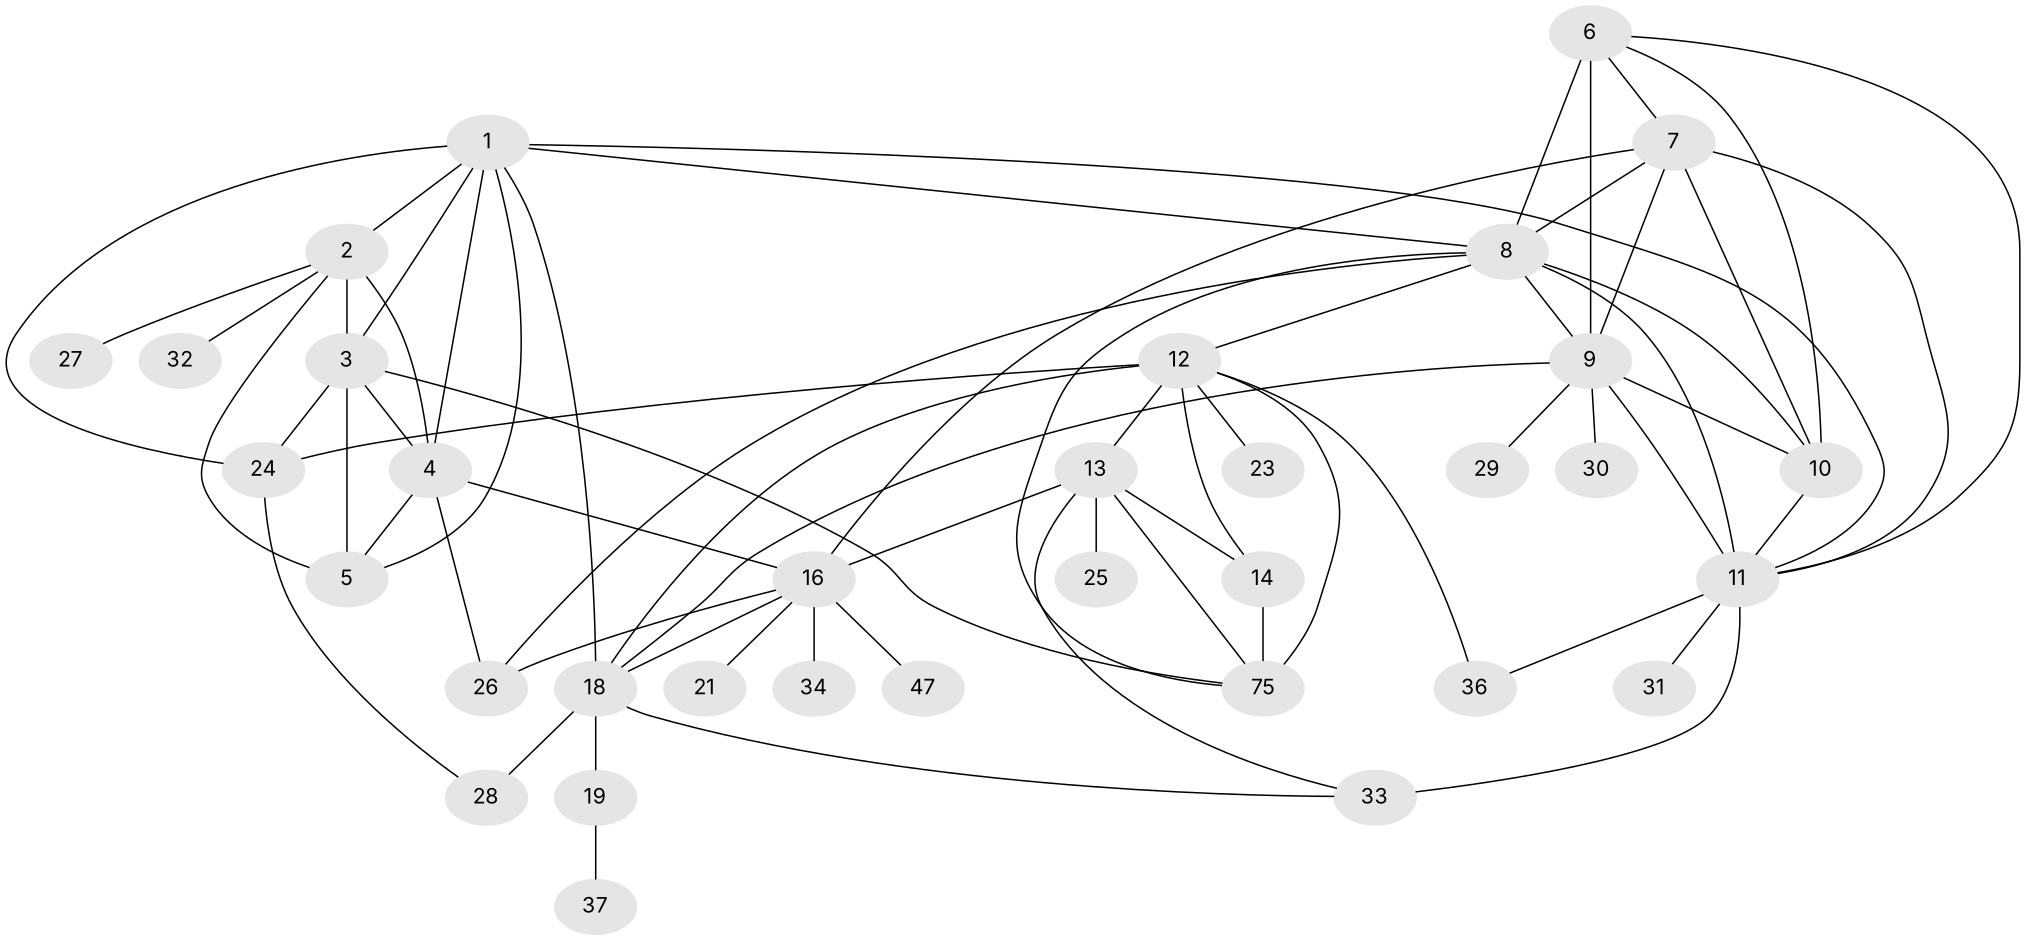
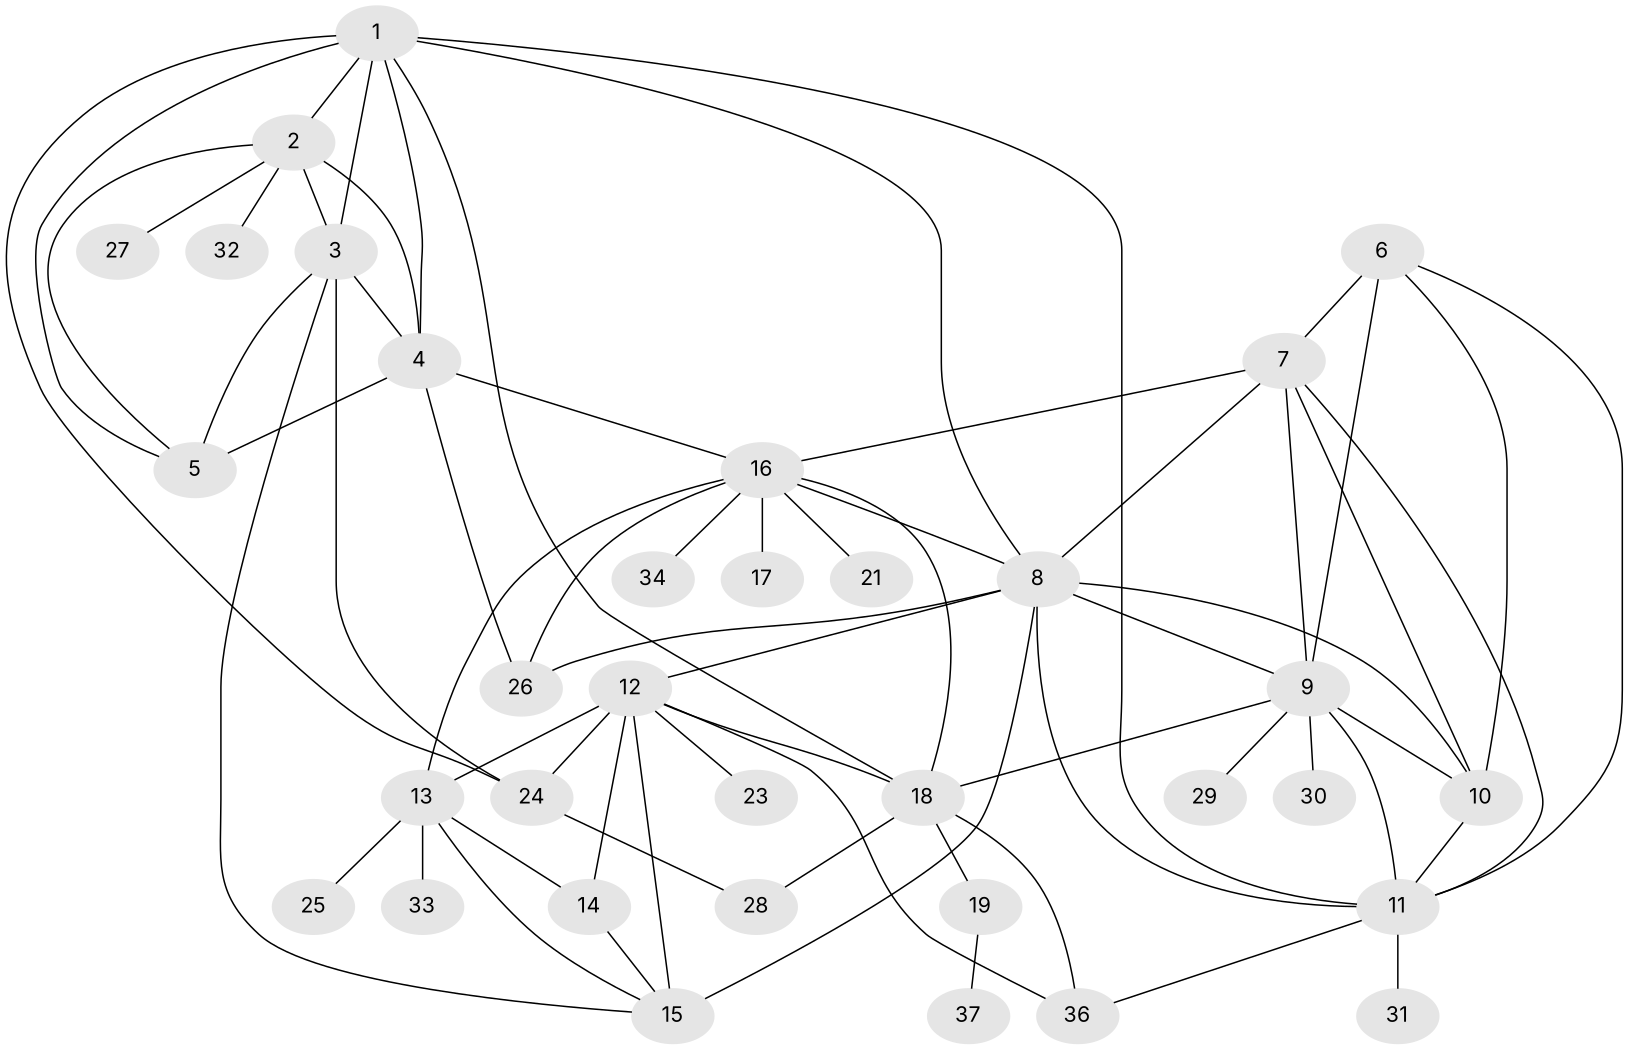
(1549, 142) -> (922, 531)
(923, 689) -> (762, 579)
(1263, 689) -> (673, 1016)
(1623, 755) -> none
(977, 776) -> (1039, 885)
